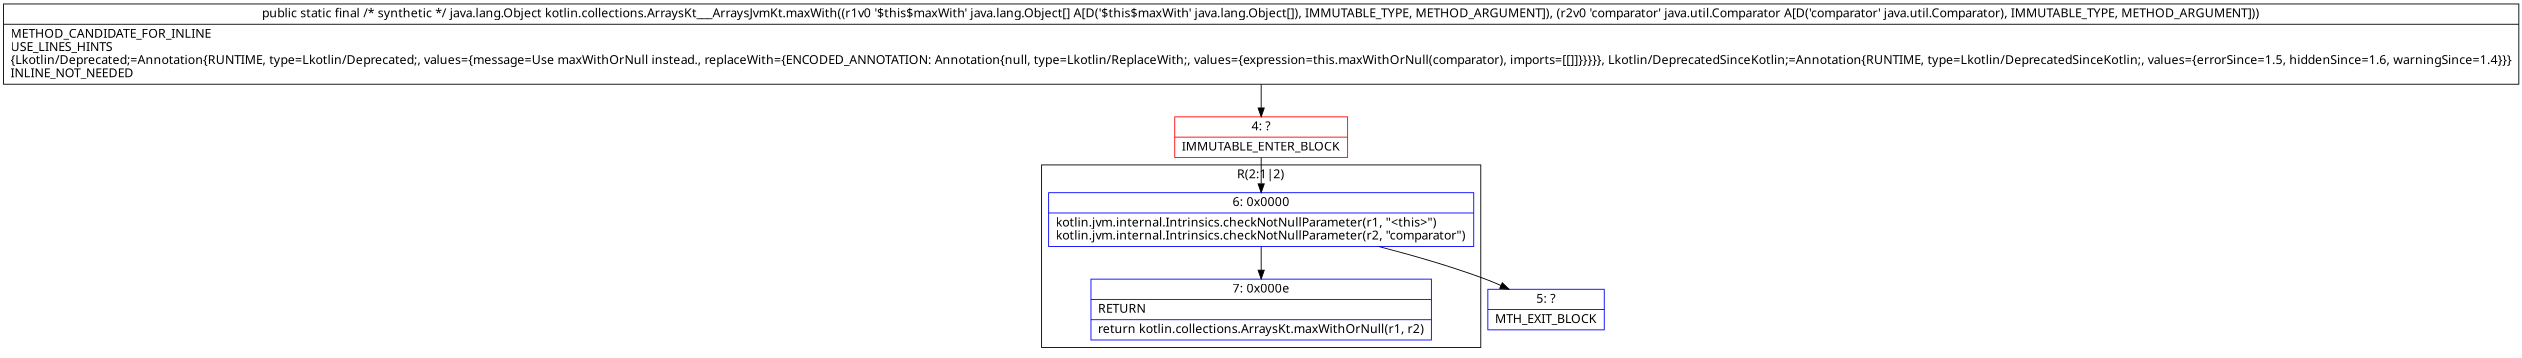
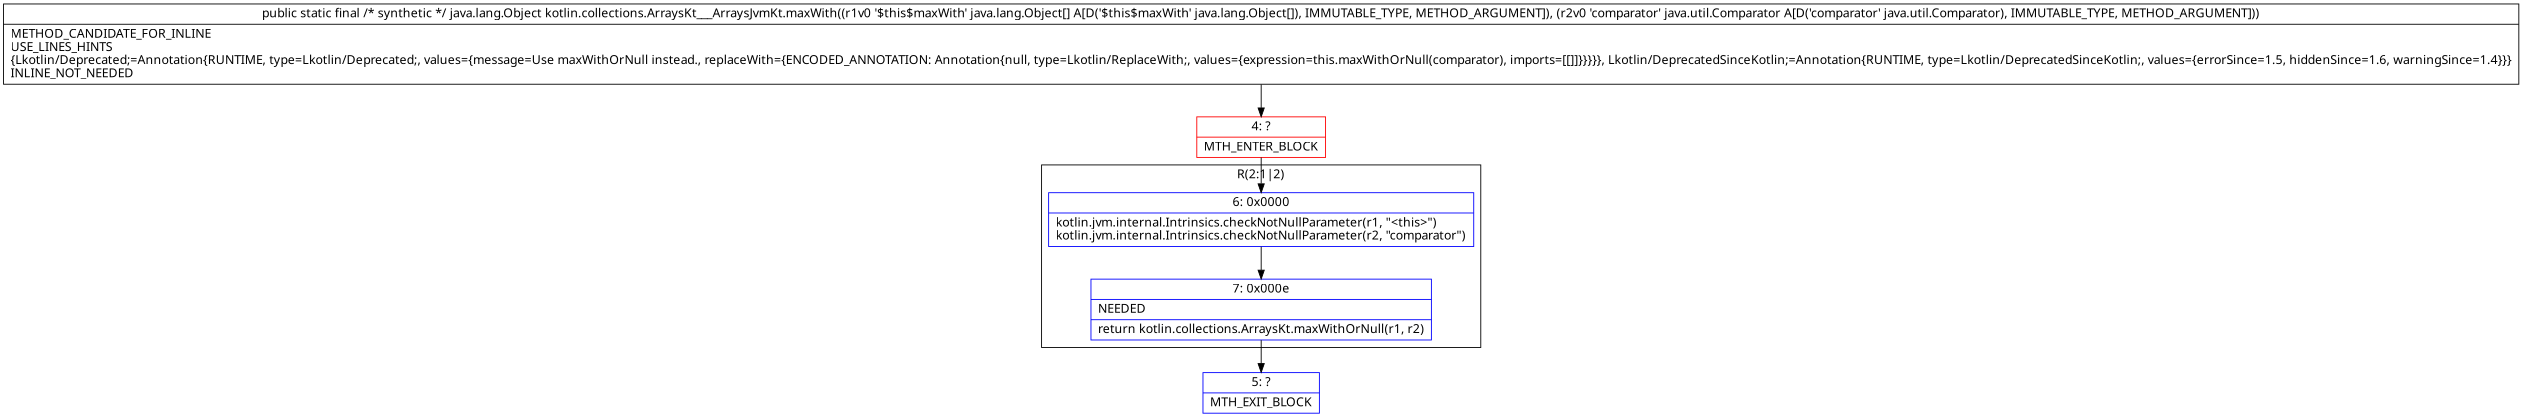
(1261, 147) -> (1261, 147)
(1441, 264) -> (1261, 353)
(1122, 309) -> (1122, 309)
